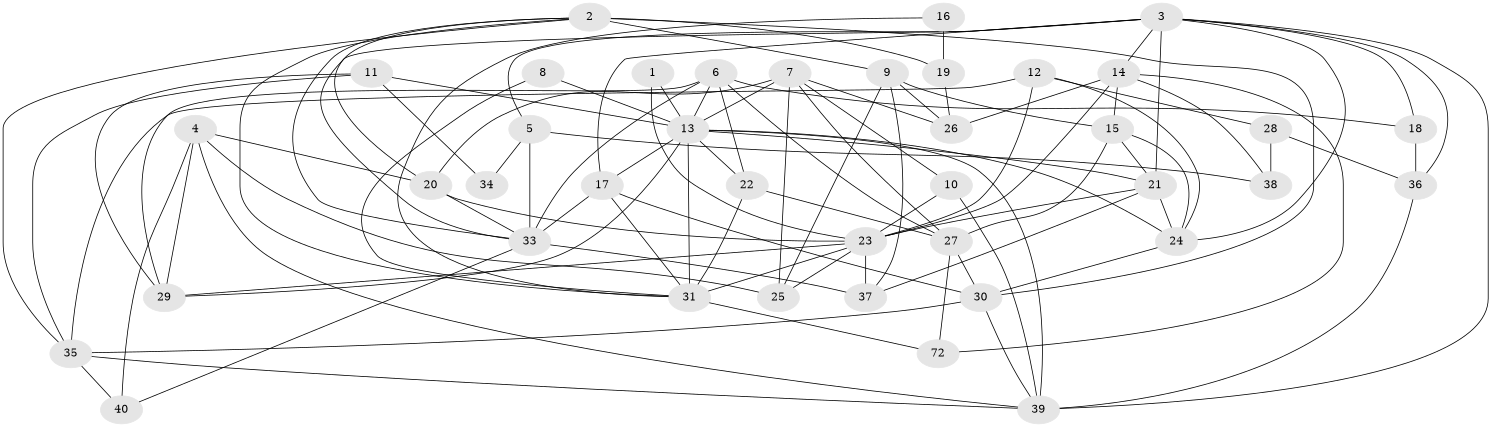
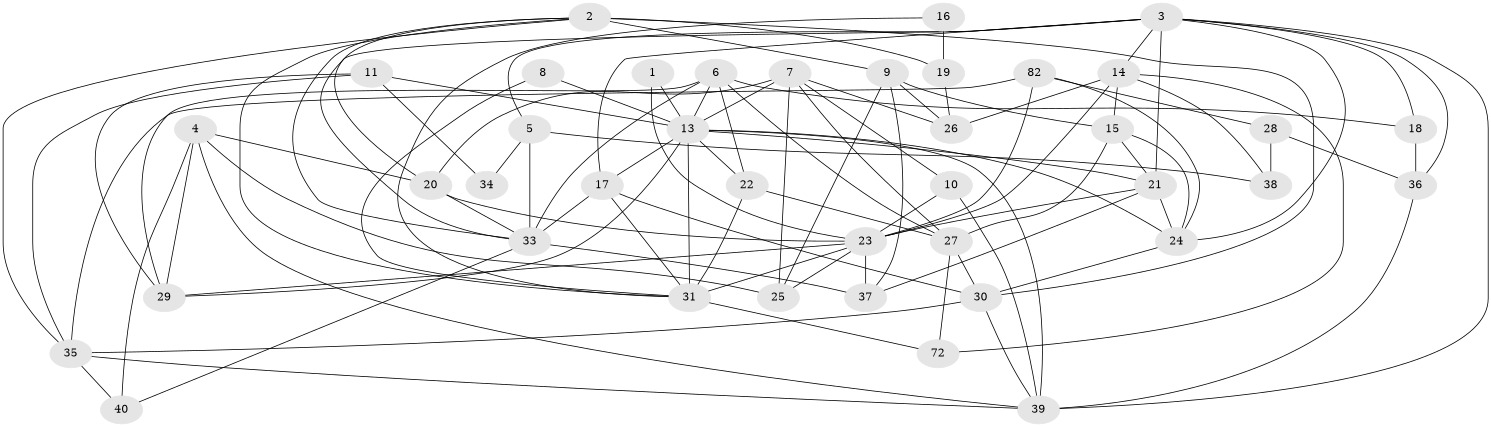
(1035, 73) -> (1035, 73)
